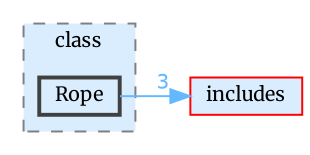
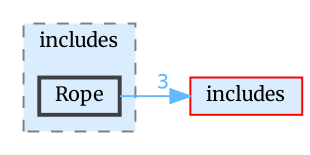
(79, 42) -> (79, 42)
